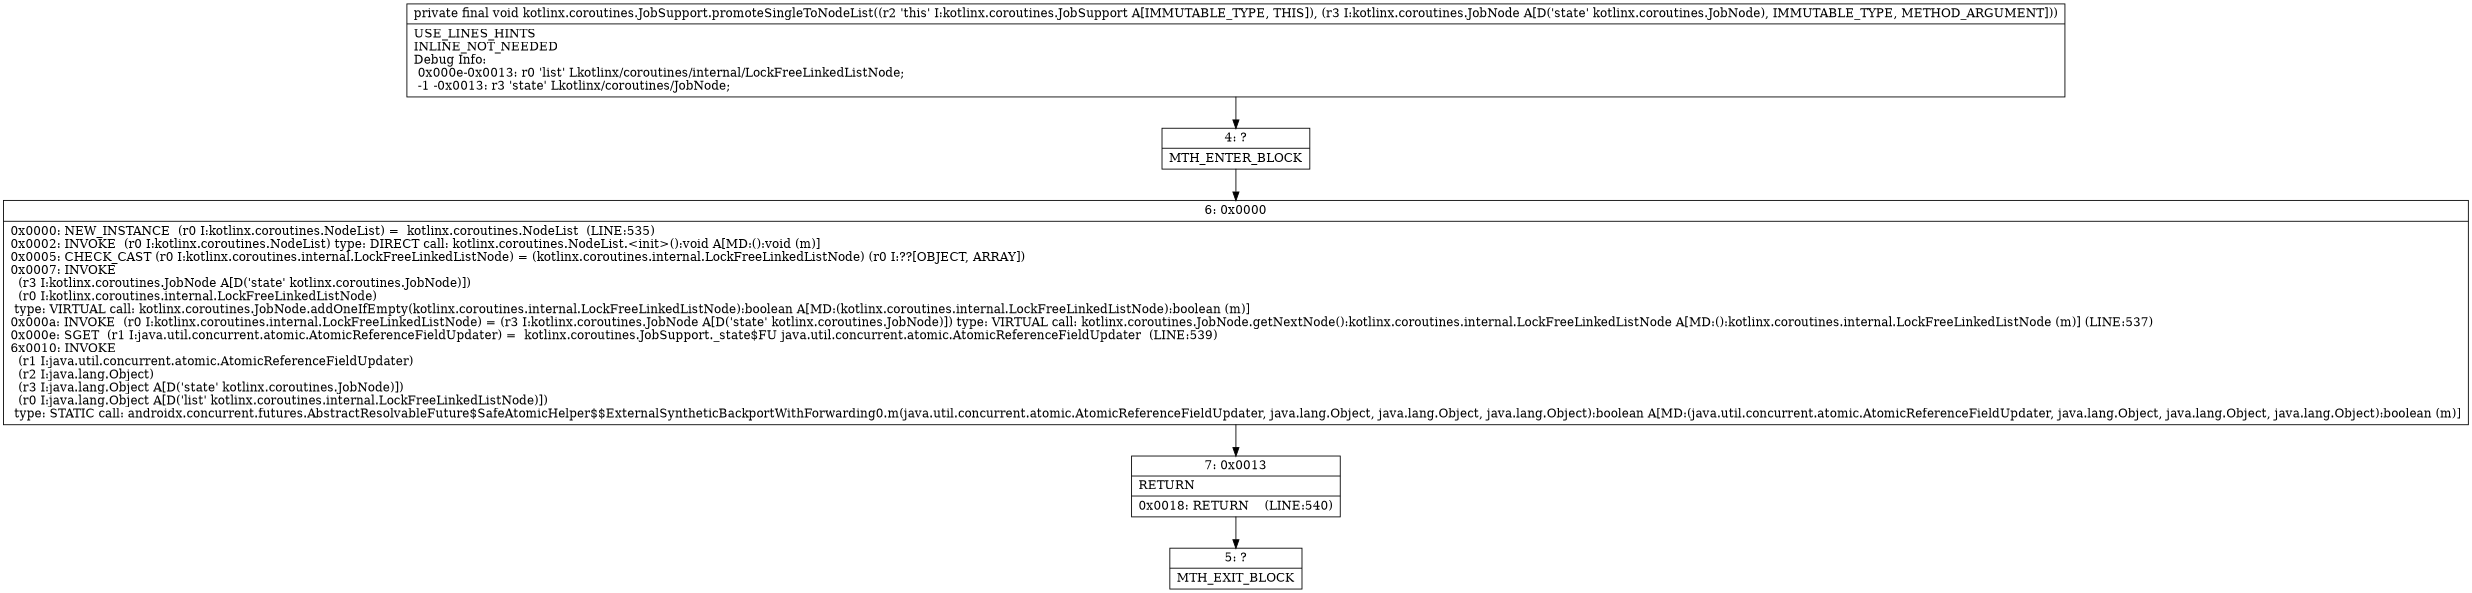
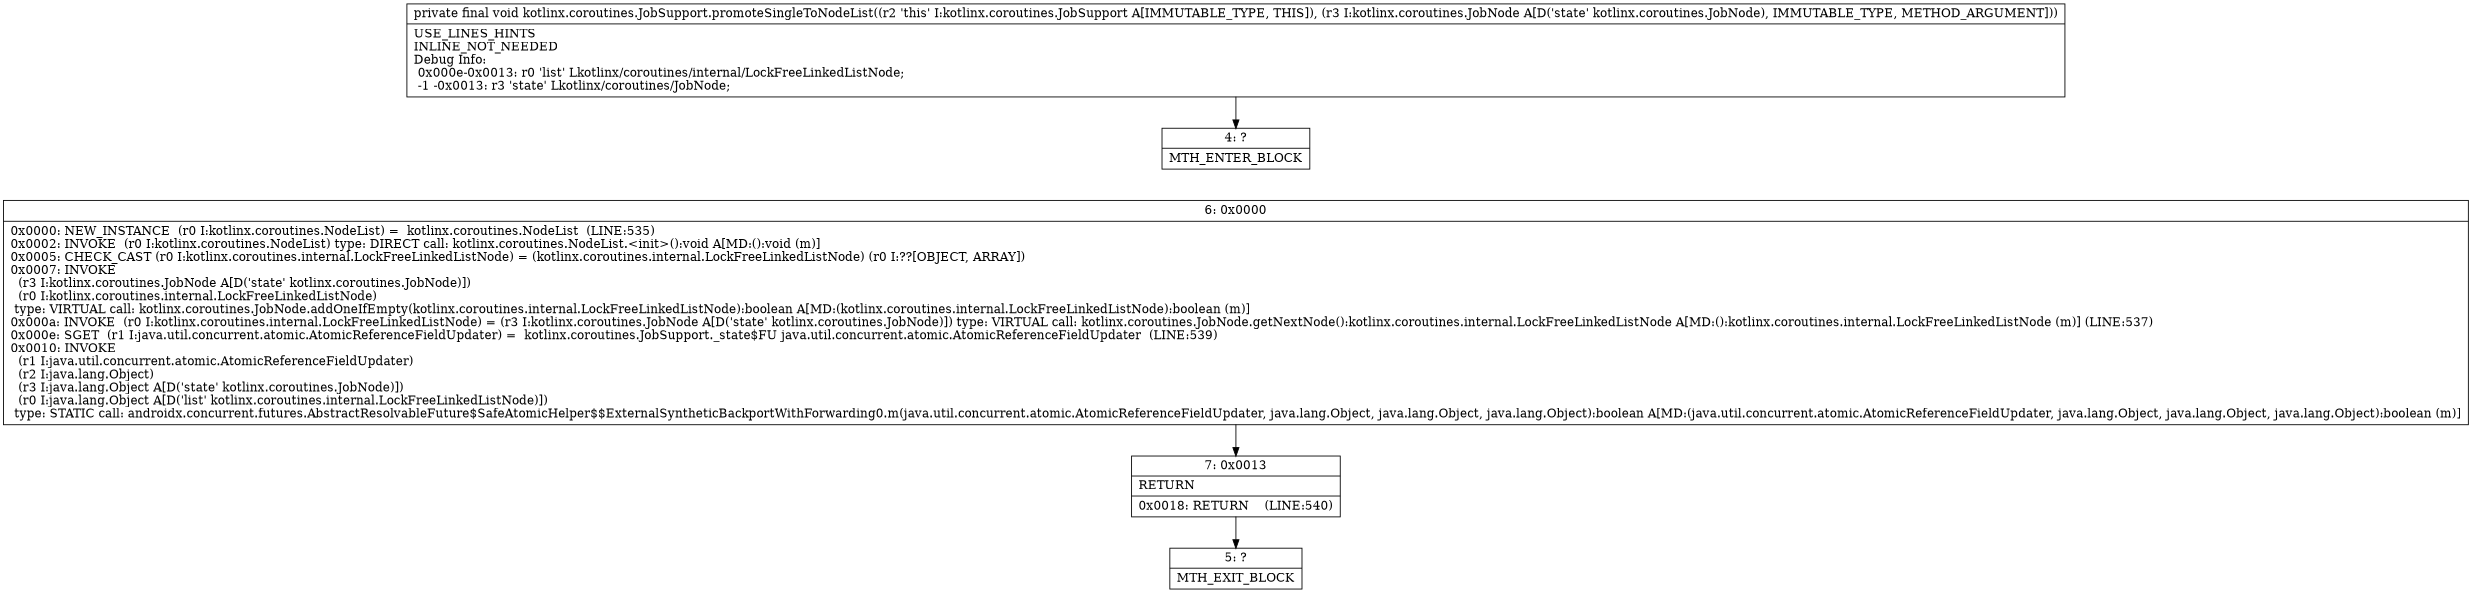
(1236, 180) -> none
(67, 349) -> (67, 349)
